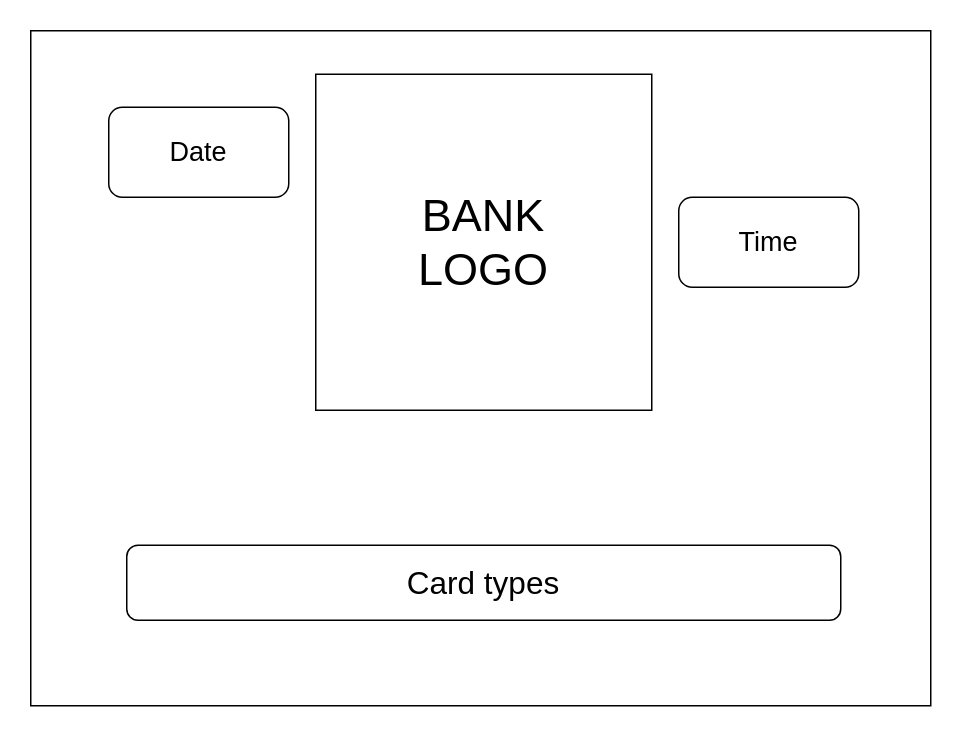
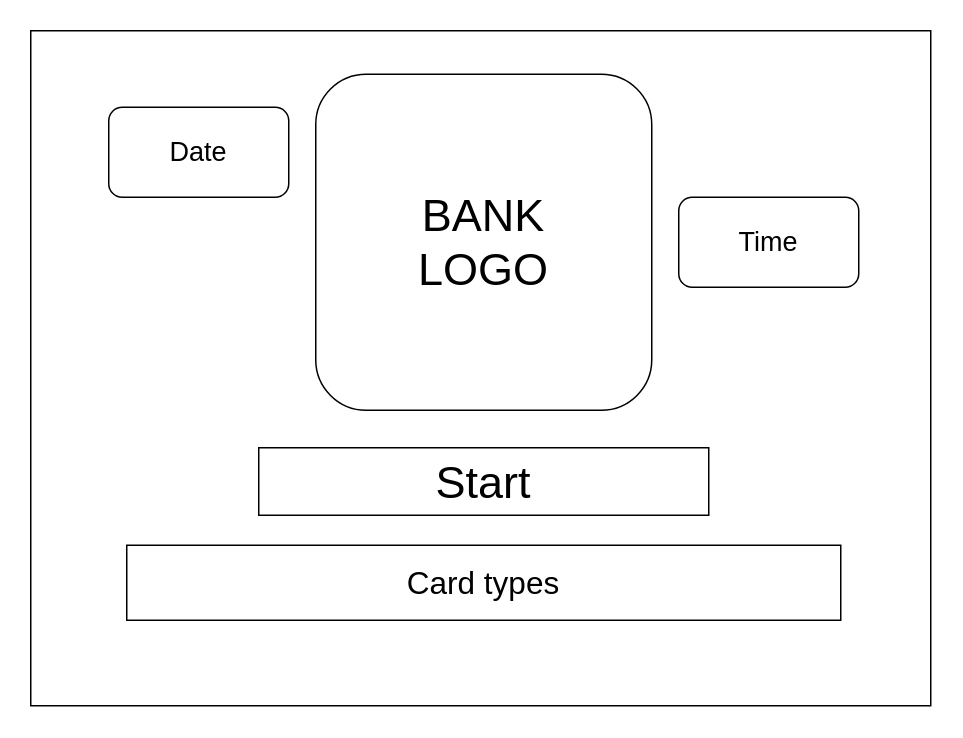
(484, 242) -> (484, 242)
none -> (484, 482)
(484, 583) -> (484, 583)
